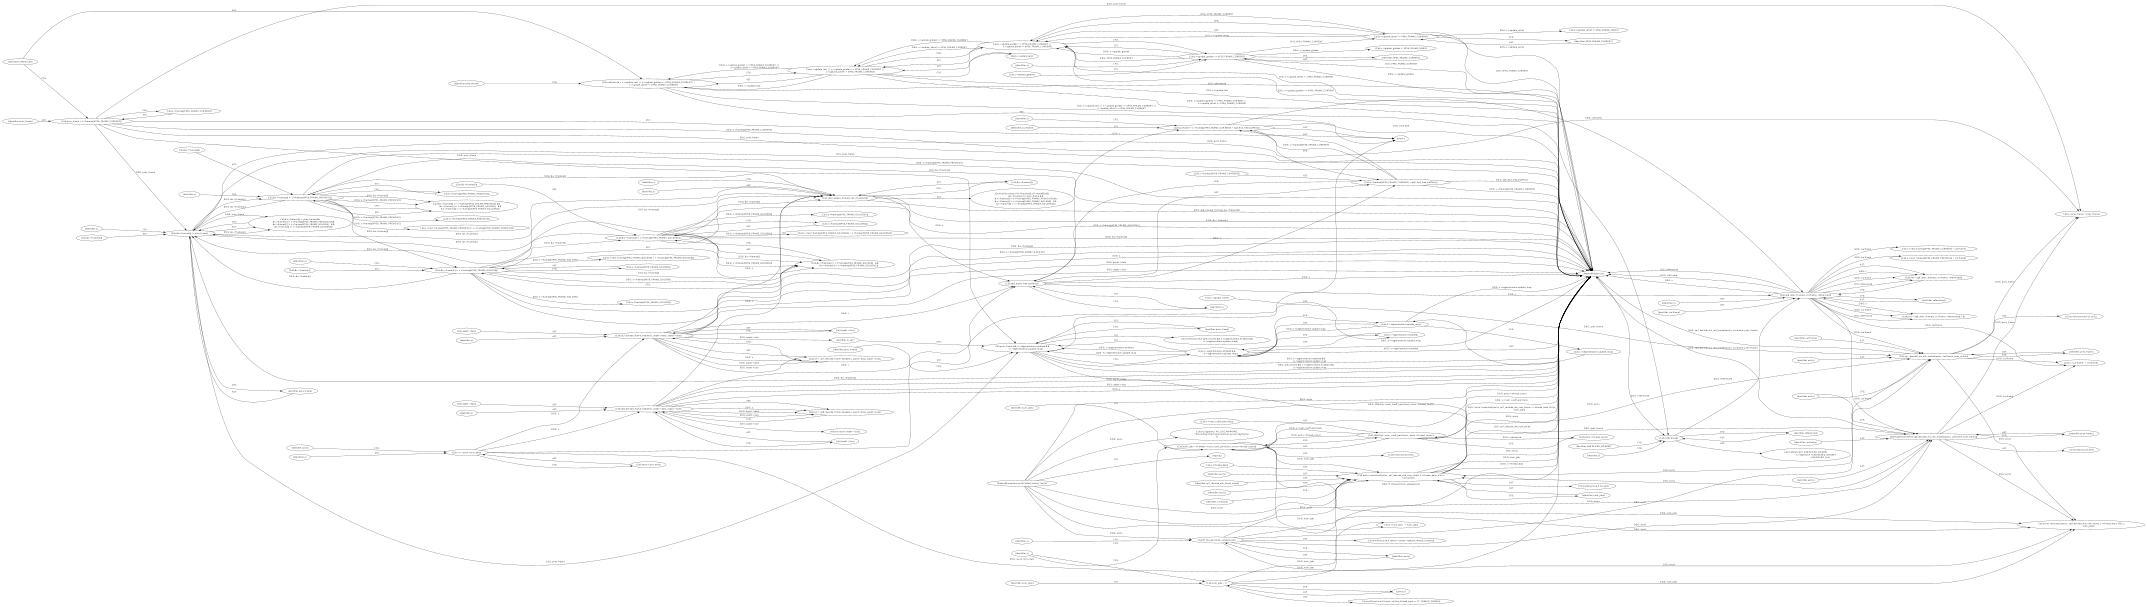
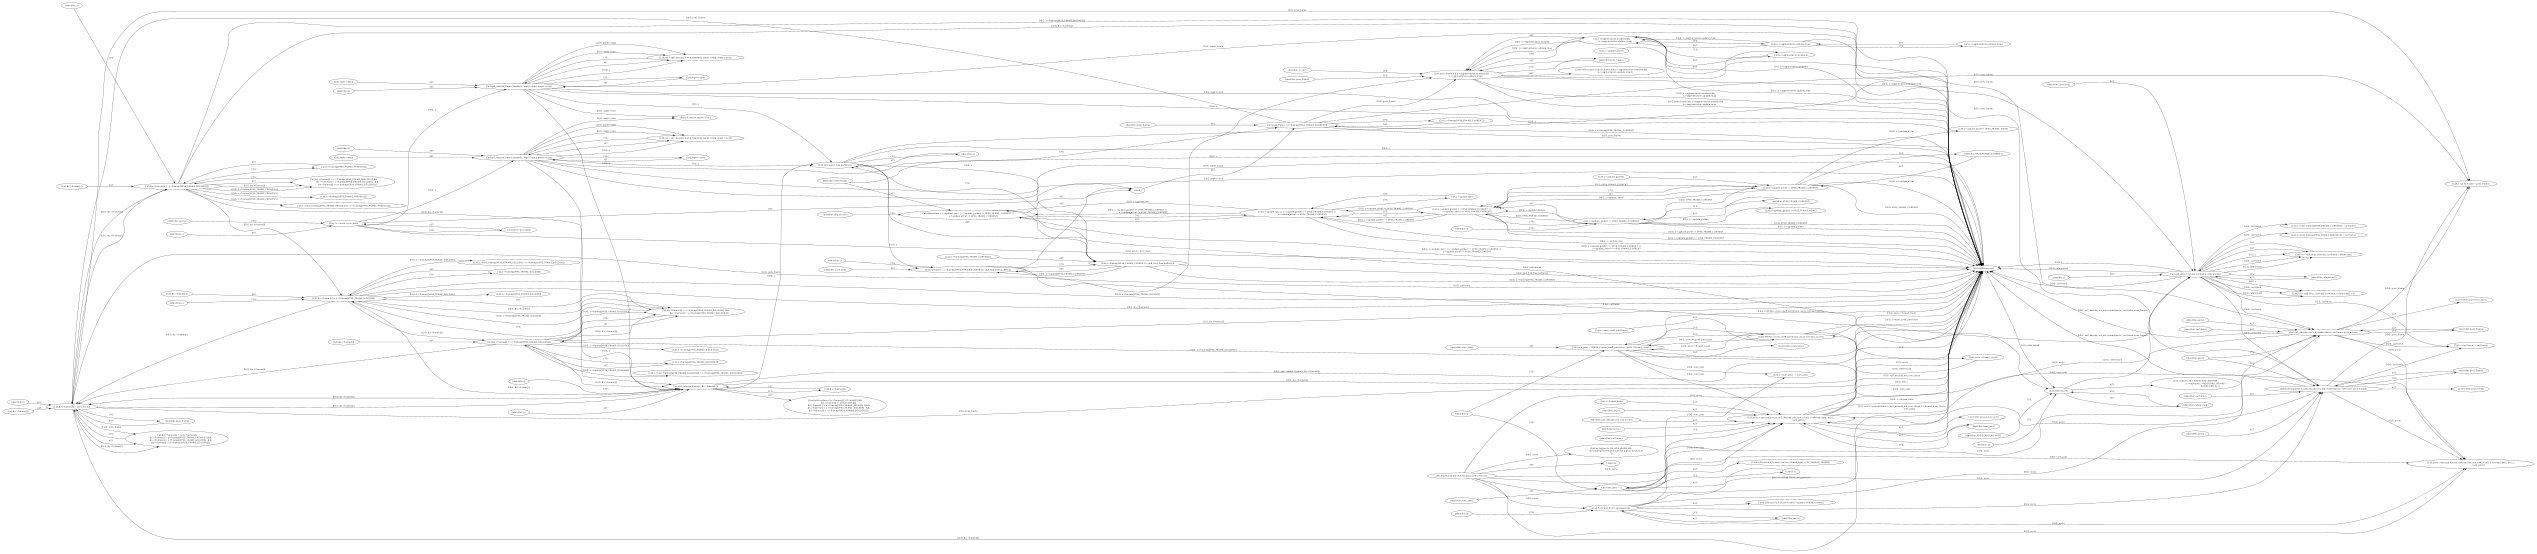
(1123, 73) -> (1699, 180)
(763, 126) -> (1225, 175)
(757, 340) -> (594, 121)
(1217, 483) -> (1611, 420)
